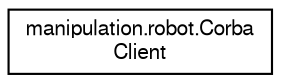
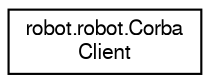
(140, 42) -> (105, 42)
